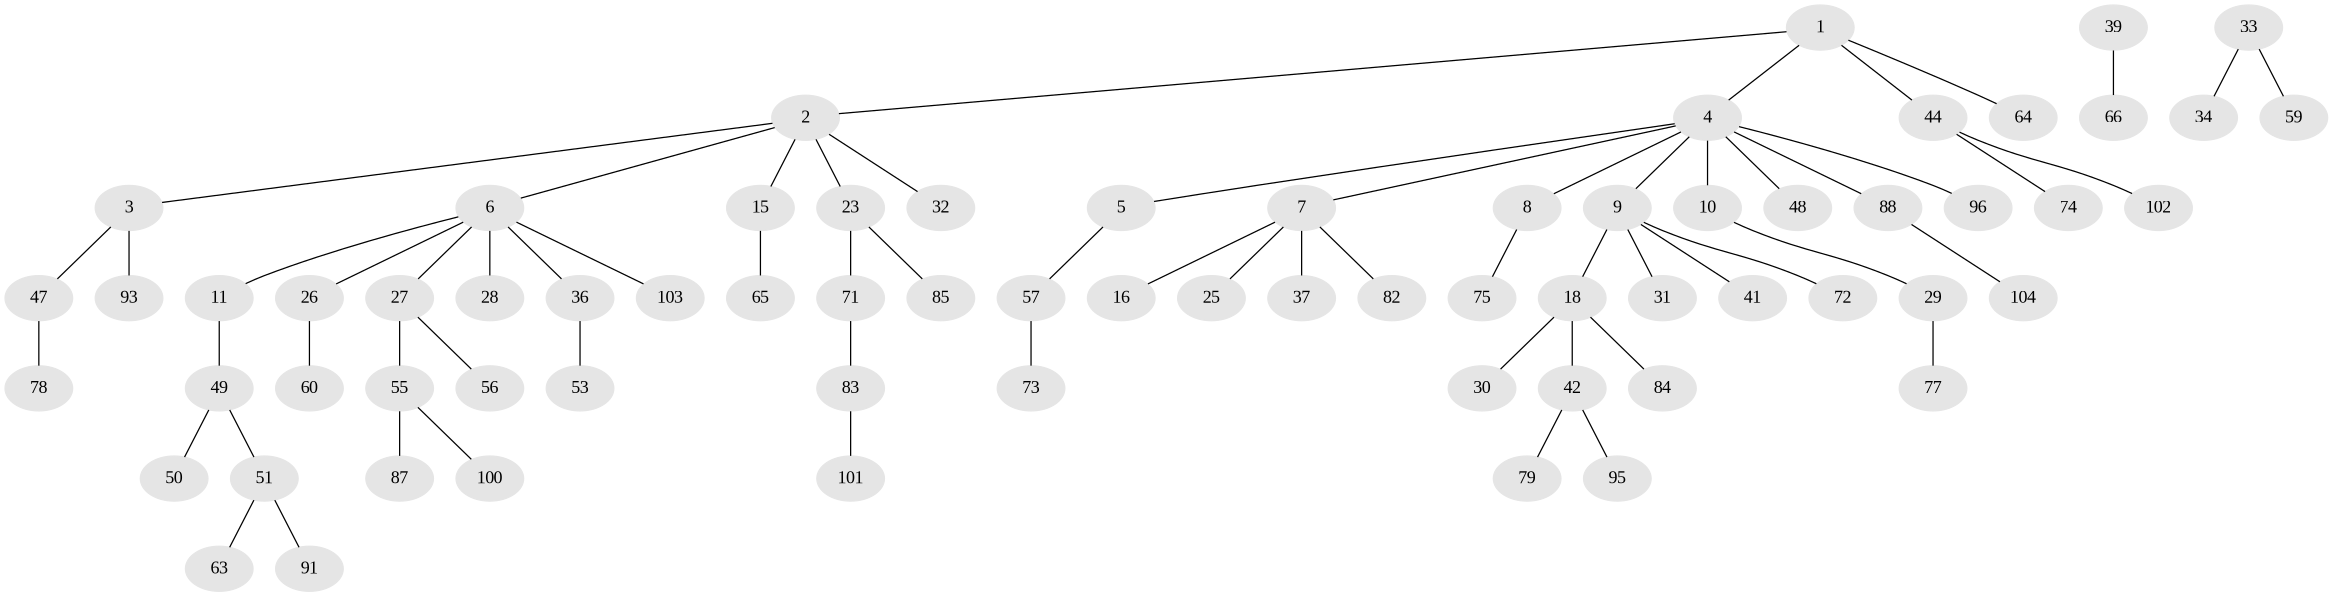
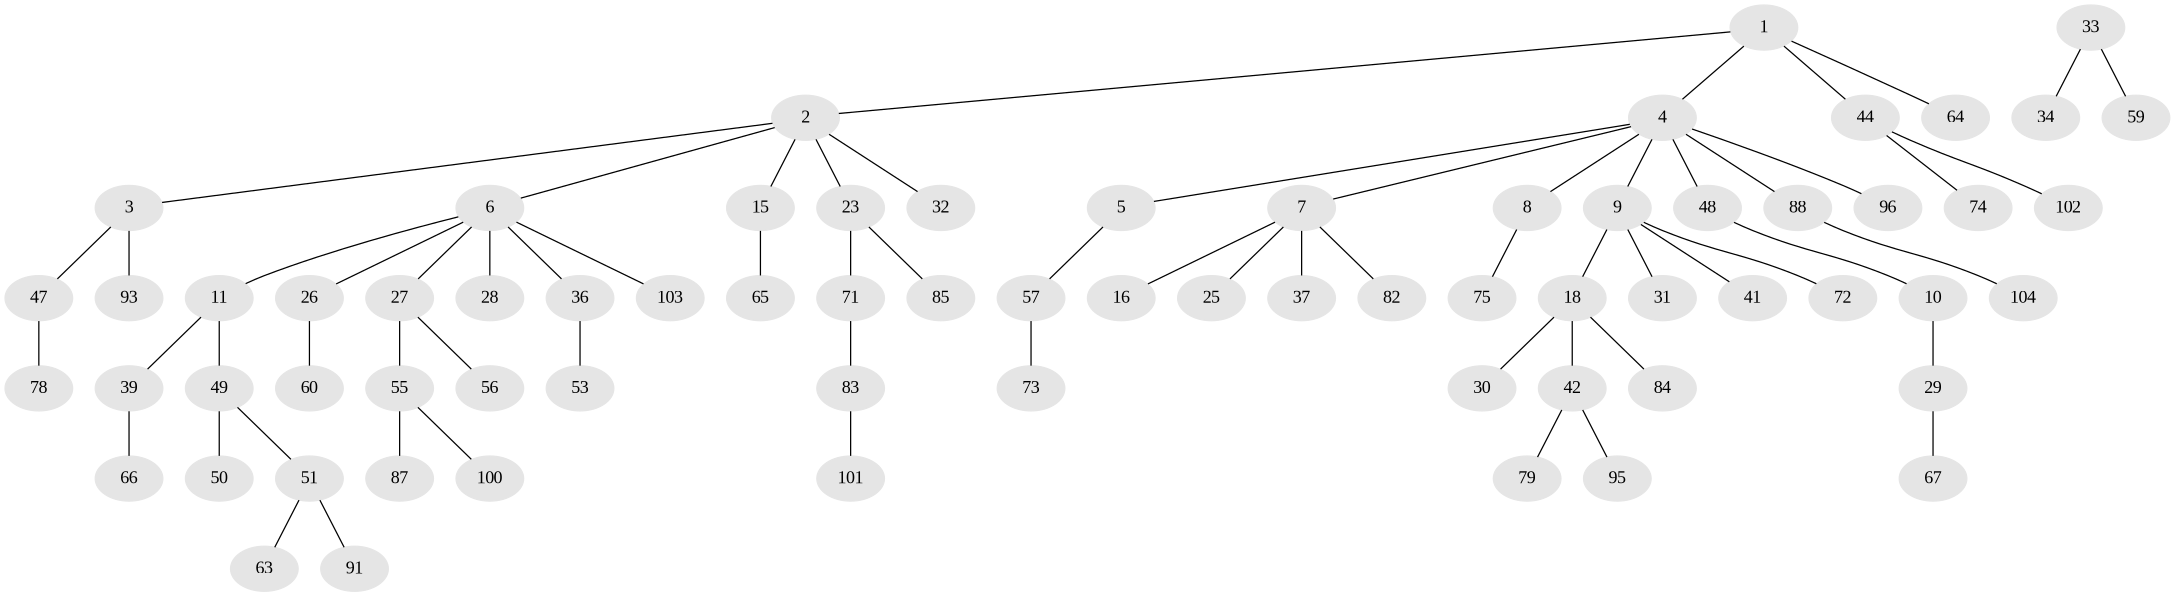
(1708, 163) -> (1820, 253)
none -> (174, 343)
(1933, 388) -> (1933, 479)
